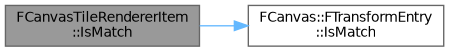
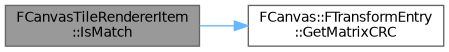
(346, 26) -> (346, 26)
